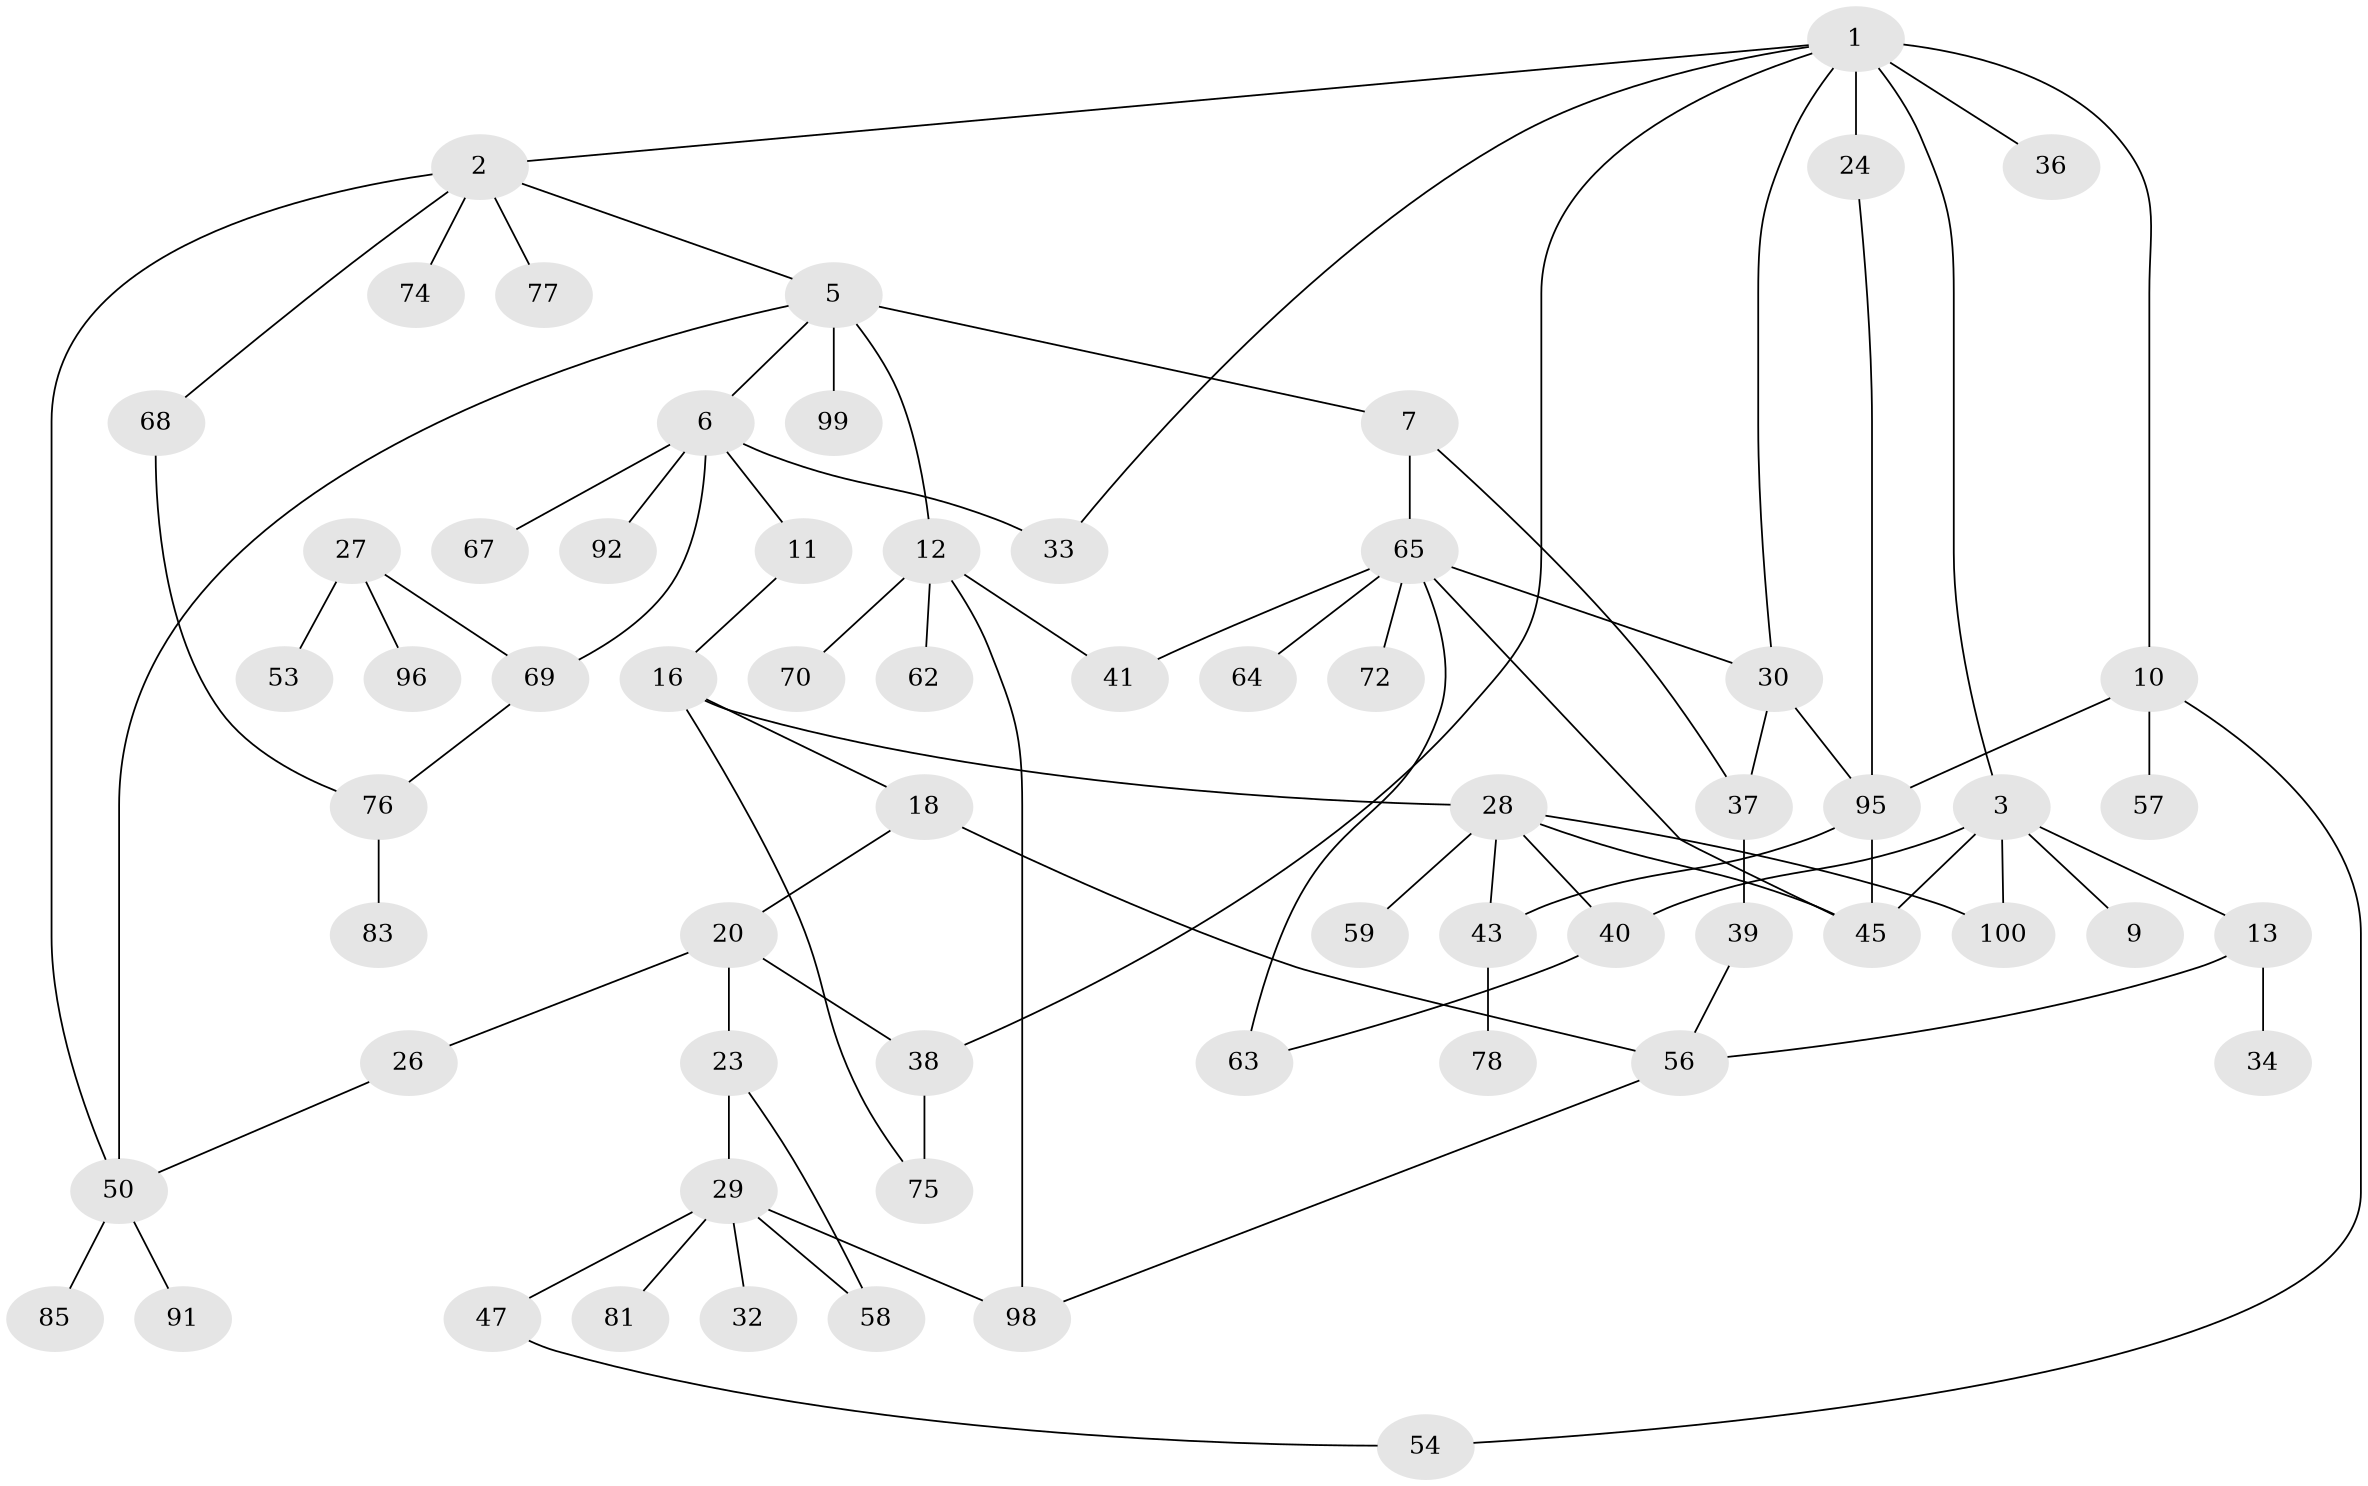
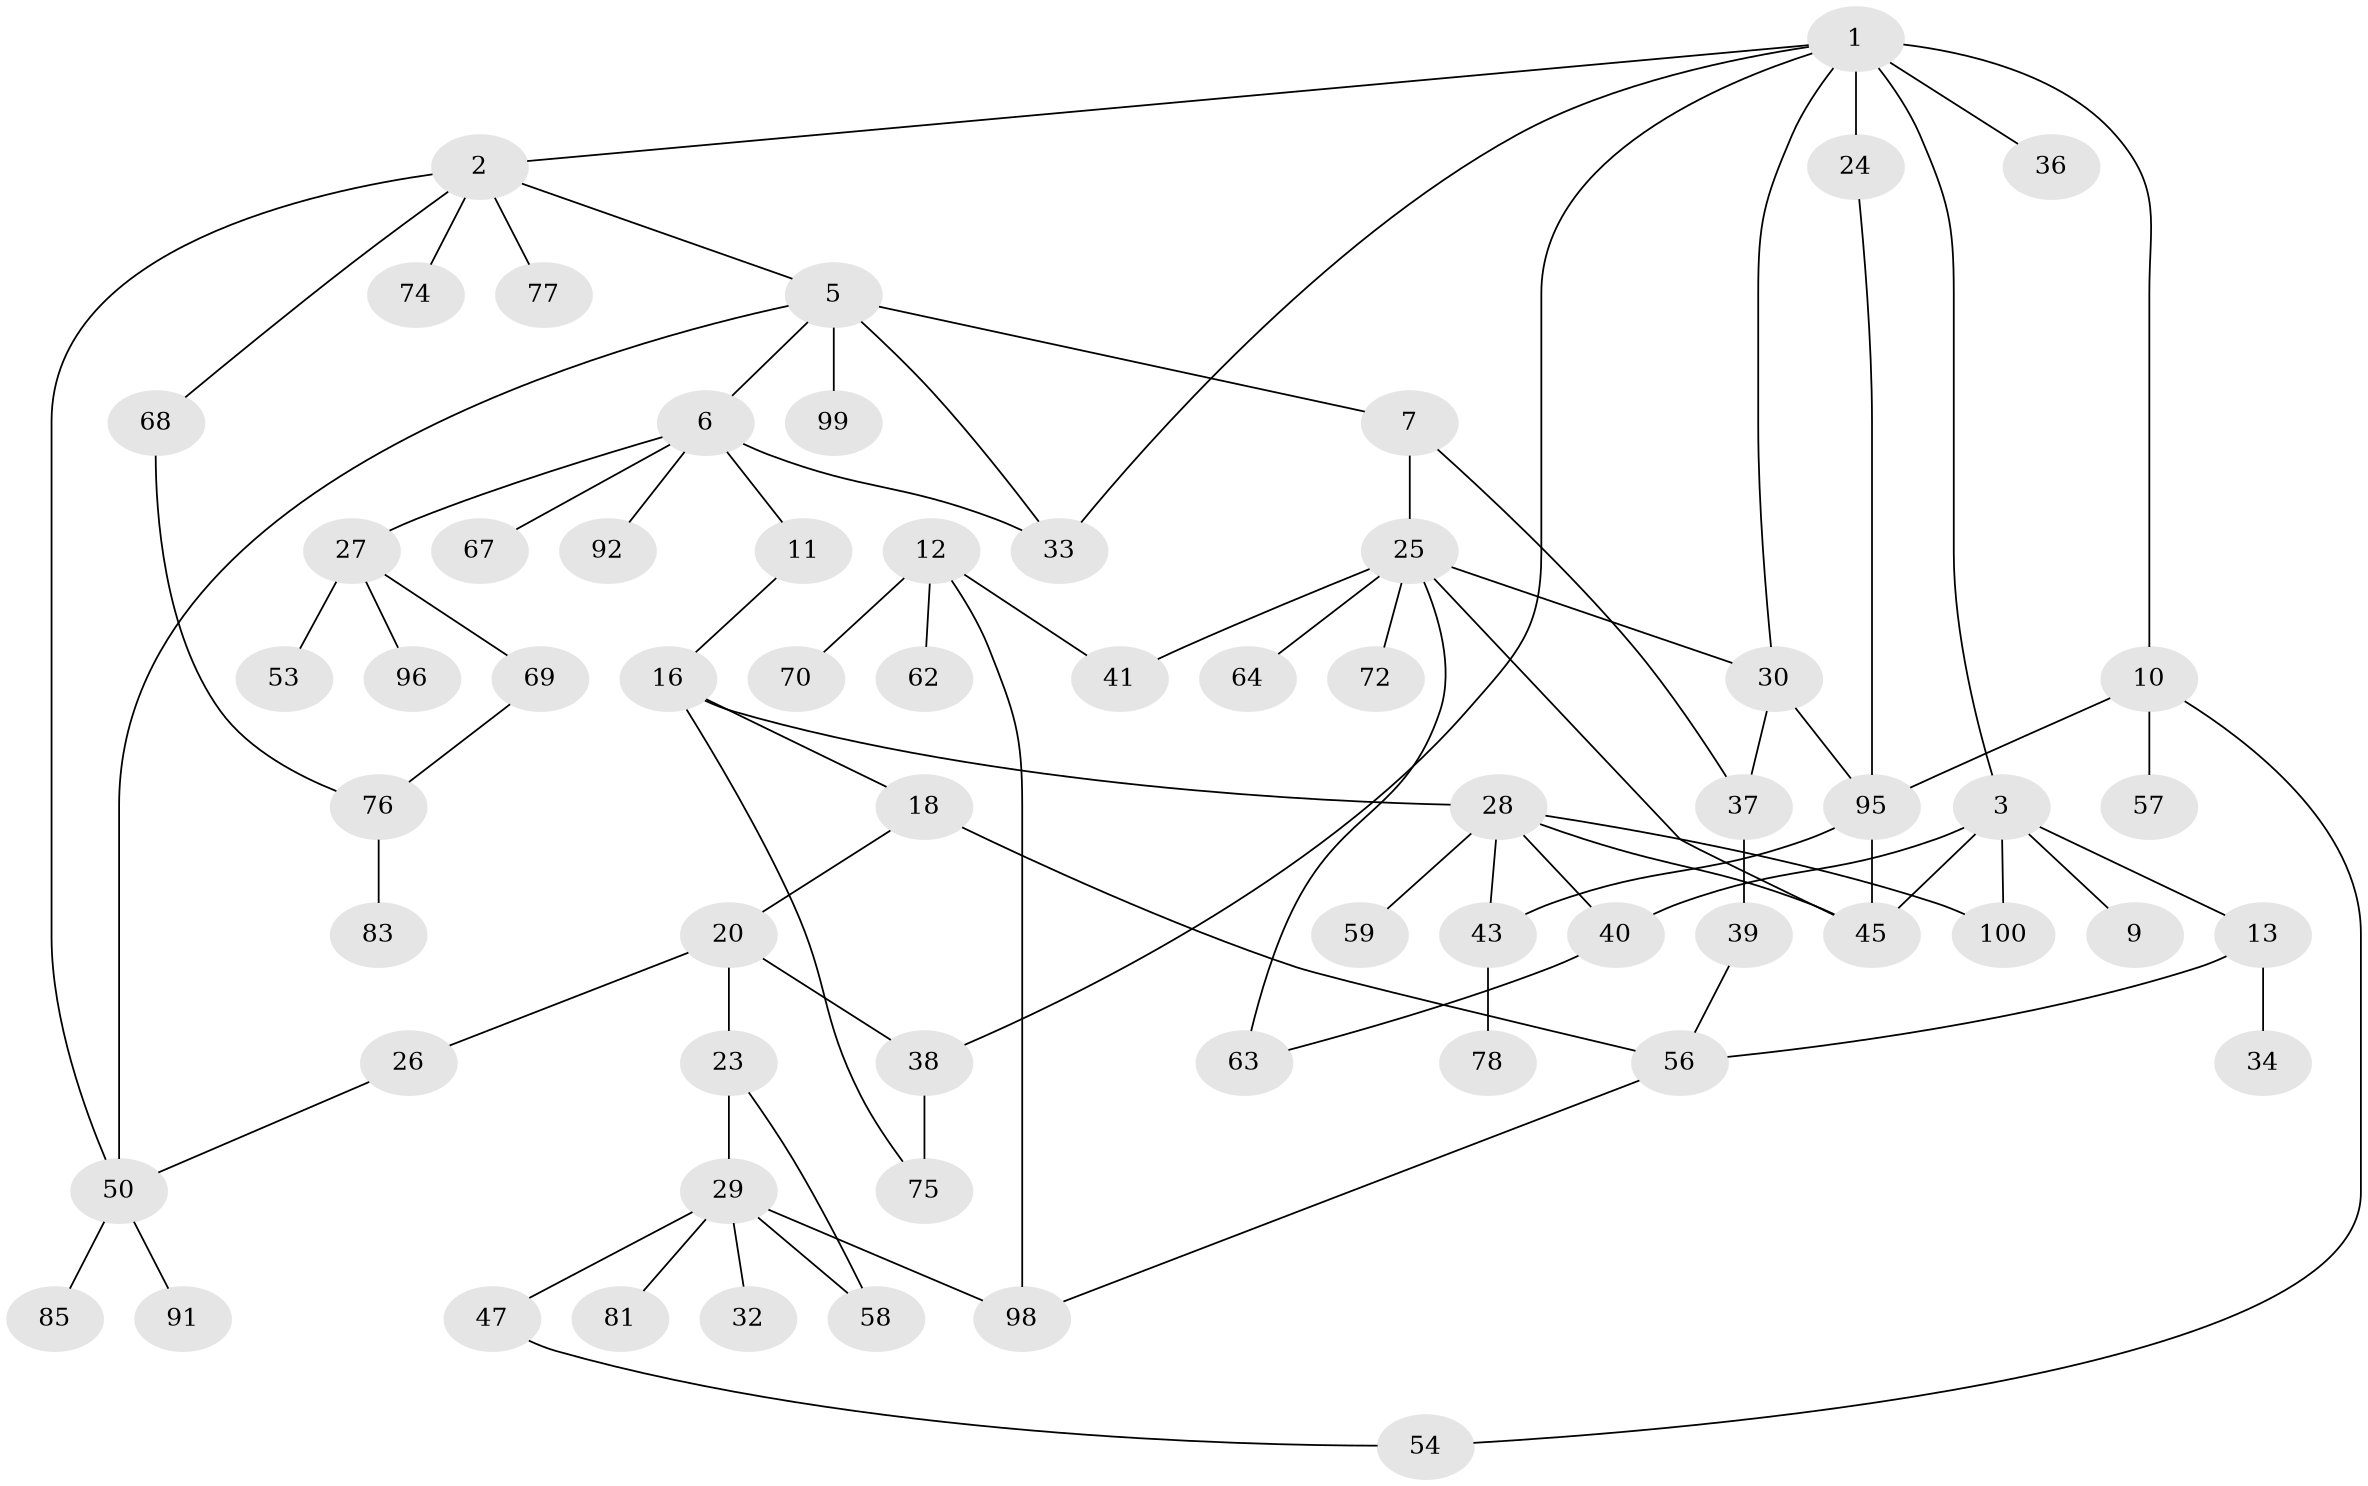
(907, 416) -> (955, 417)
(1410, 551) -> (1410, 551)
(675, 578) -> (525, 480)
